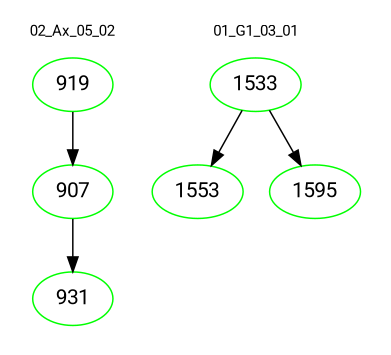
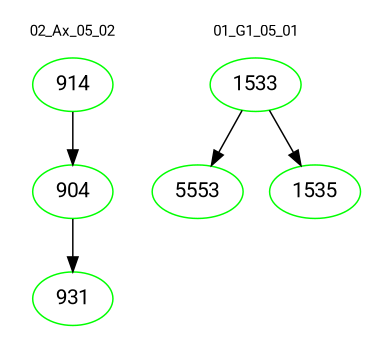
(256, 32) -> (256, 32)
(73, 85) -> (73, 85)
(73, 192) -> (73, 192)
(198, 192) -> (198, 192)
(315, 192) -> (315, 192)
